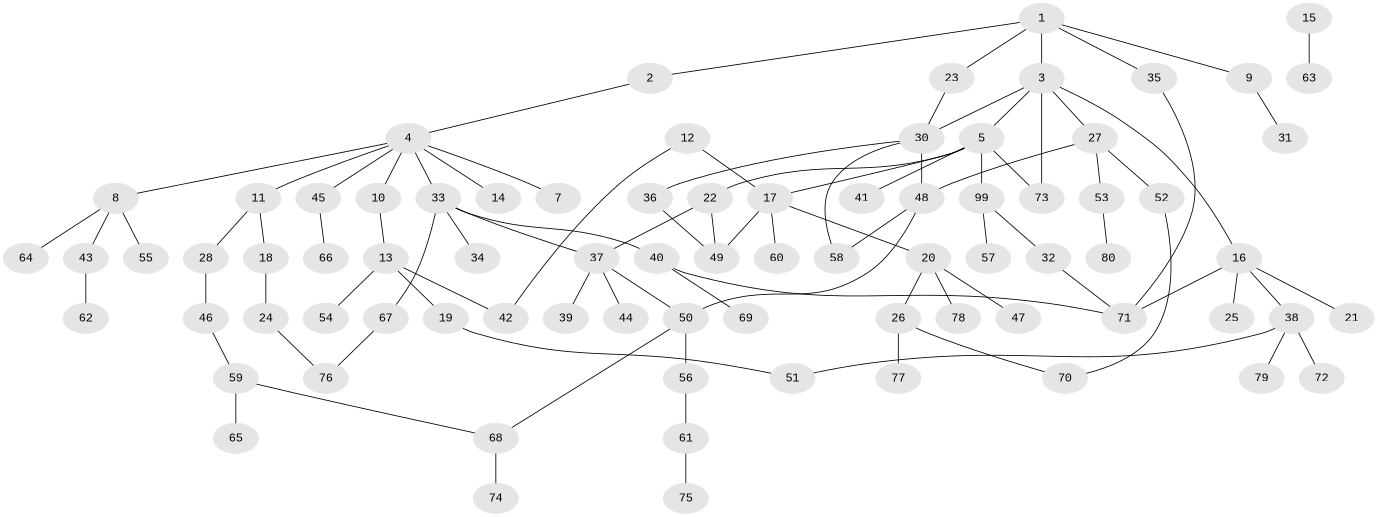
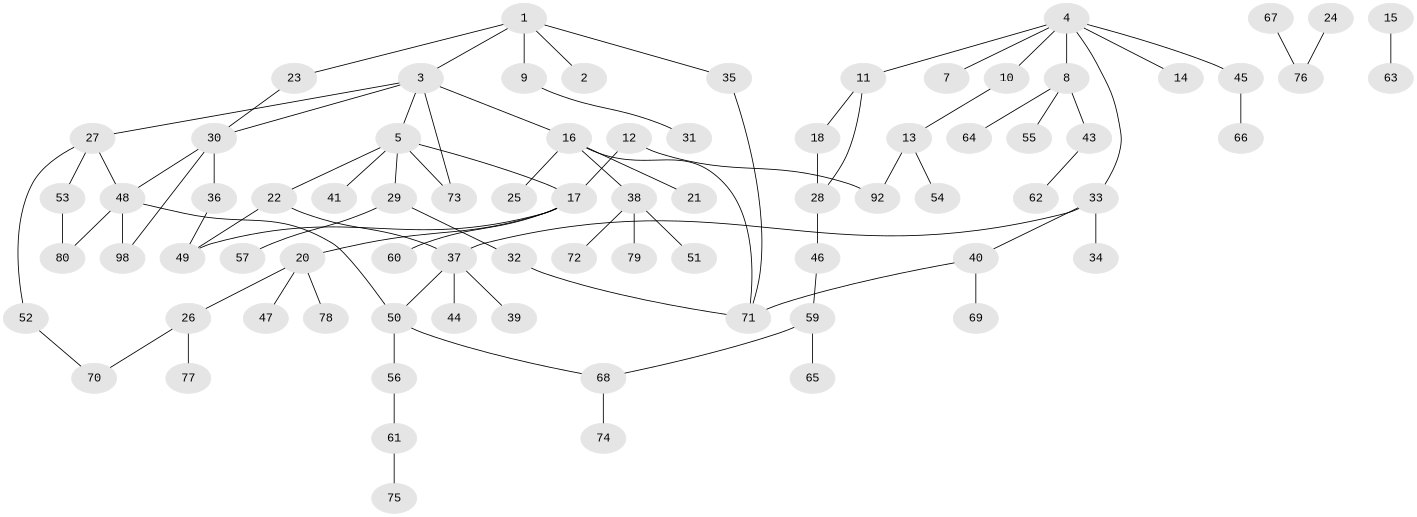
(529, 108) -> none
(982, 198) -> (394, 198)
none -> (93, 228)
(837, 258) -> (122, 258)
(421, 261) -> none
(266, 288) -> (818, 168)
(446, 318) -> none
(506, 318) -> (878, 198)
